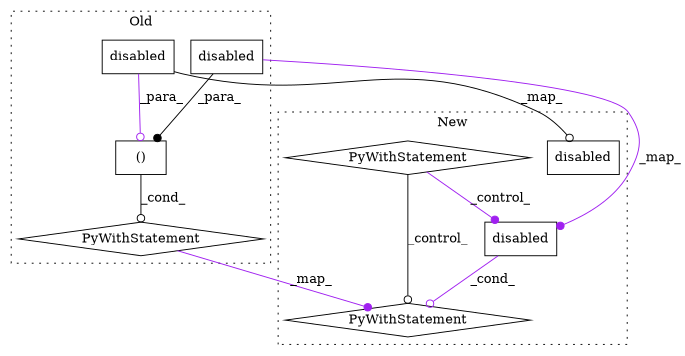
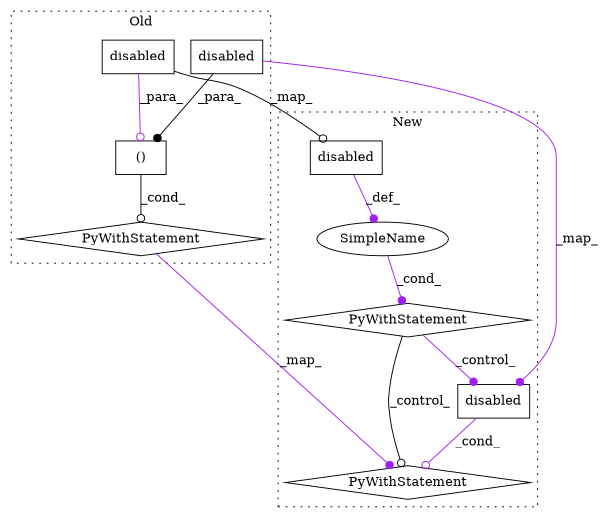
none -> (383, 239)
